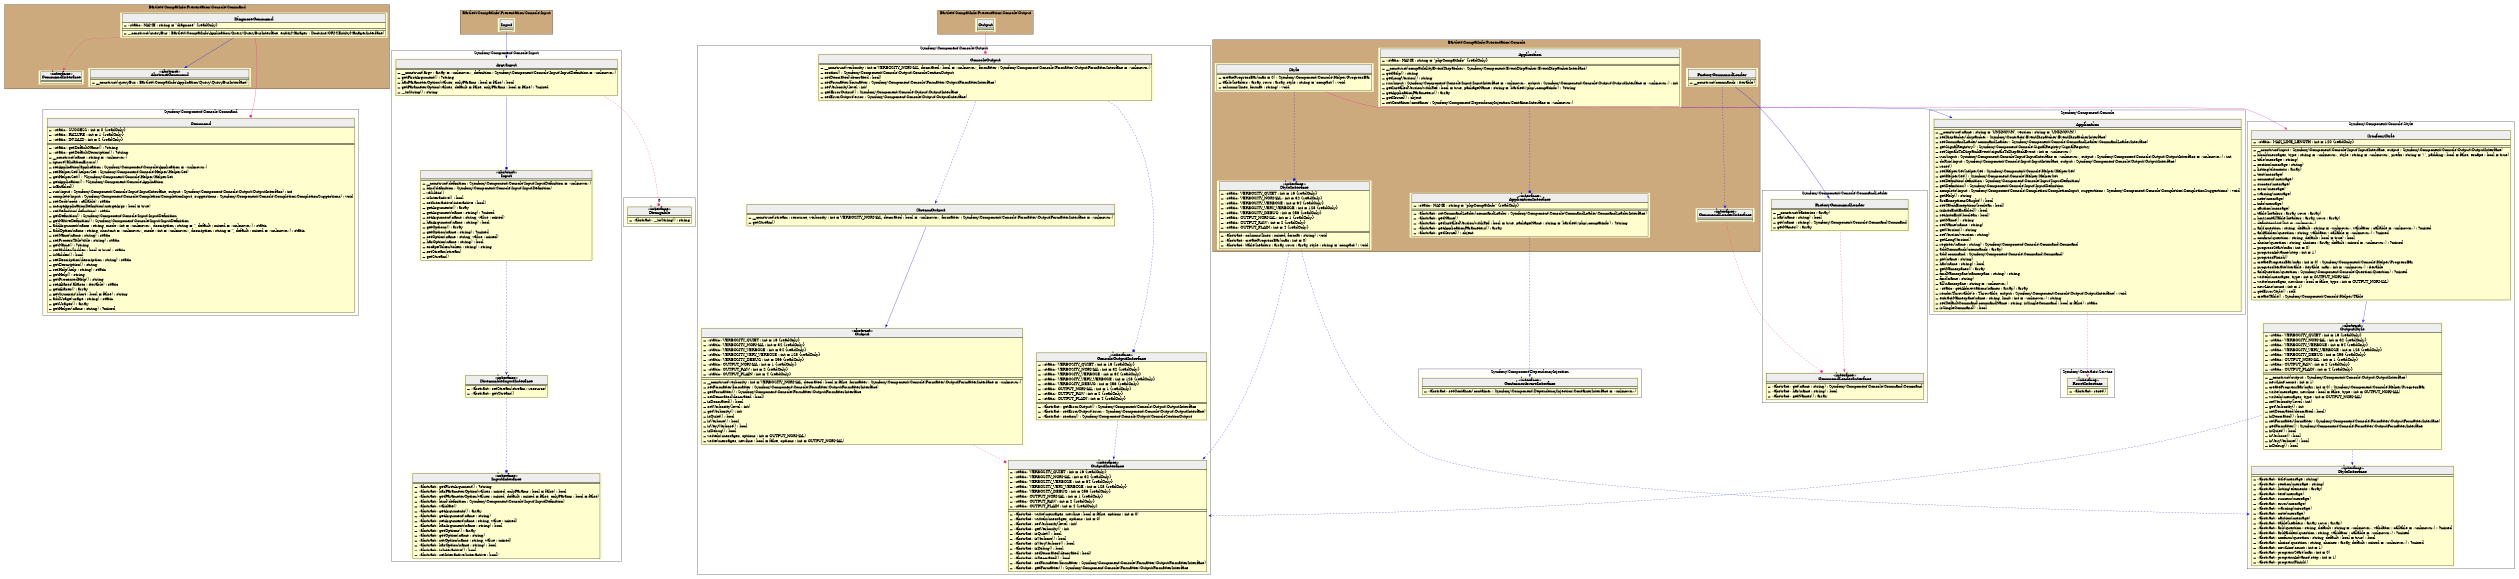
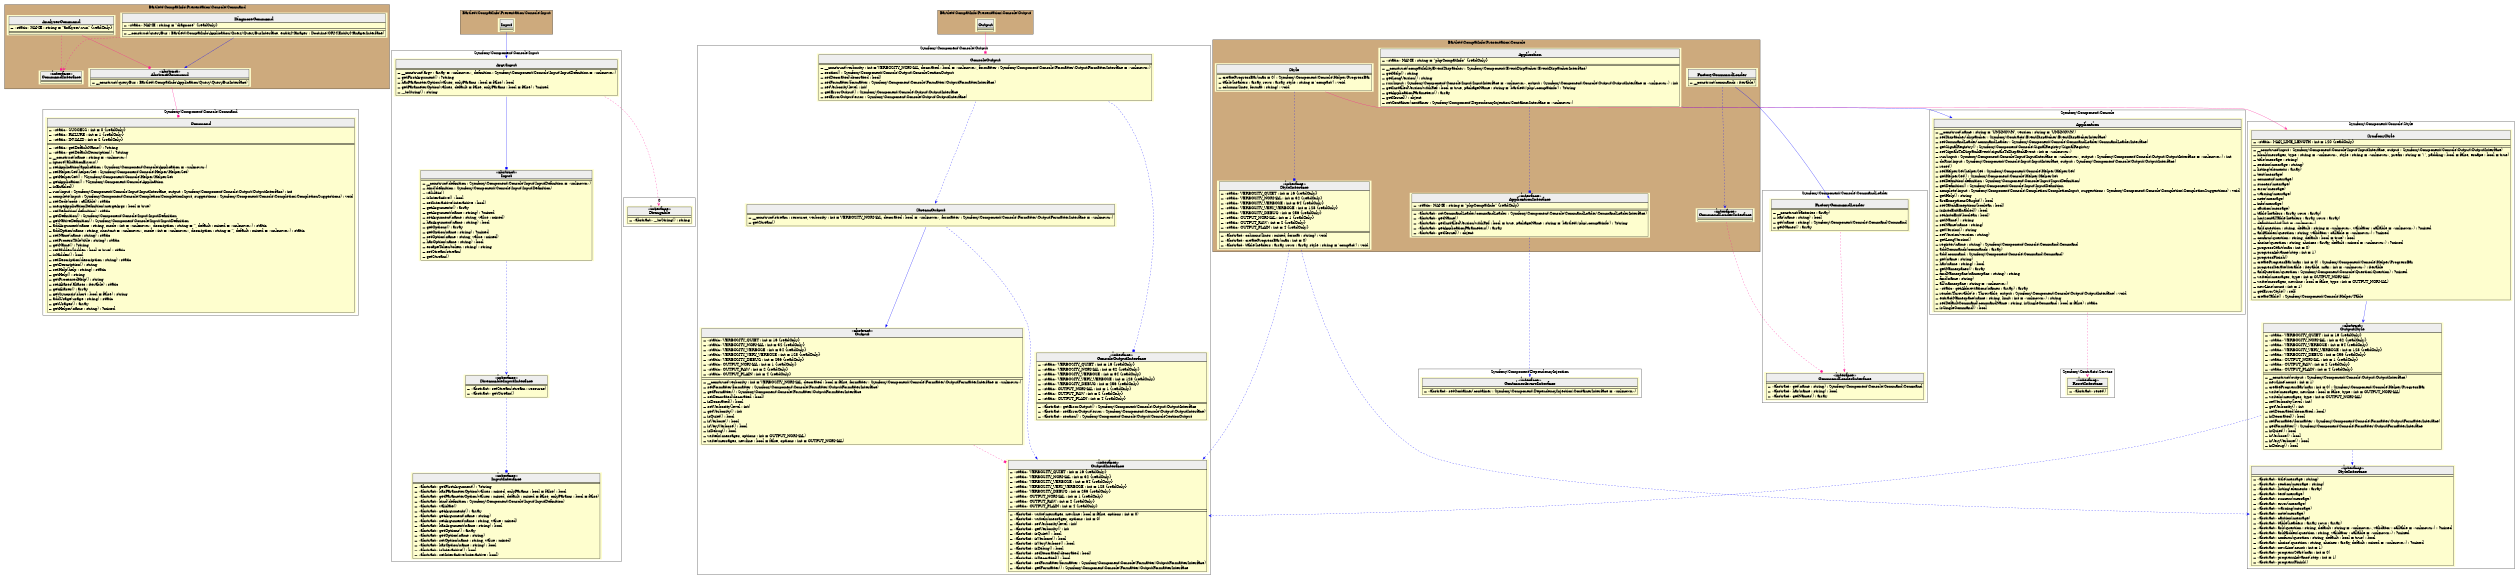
none -> (61, 25)
(257, 76) -> (175, 101)
(645, 143) -> (645, 143)
(1116, 439) -> (1028, 328)
